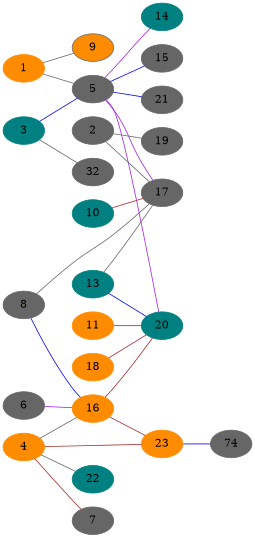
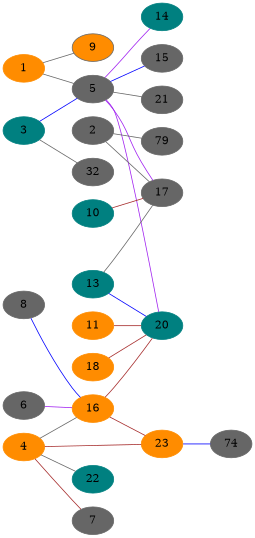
(128, 94) -> (128, 94)
(162, 141) -> (162, 141)
(93, 249) -> none
